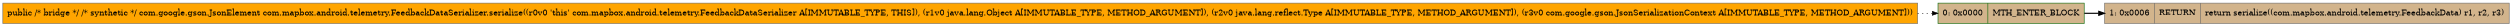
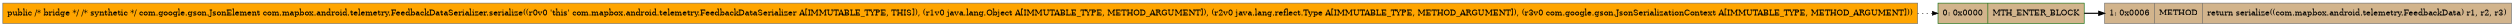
(2177, 13) -> (2179, 13)
